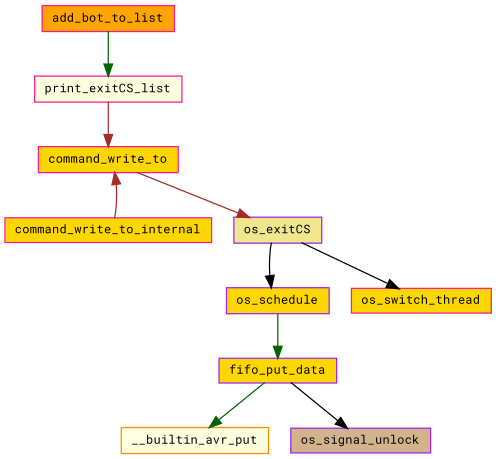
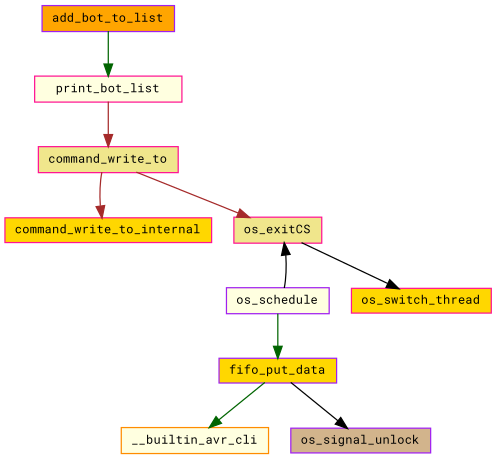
(108, 19) -> (108, 19)
(108, 89) -> (108, 89)
(108, 160) -> (108, 160)
(116, 201) -> (100, 189)
(278, 230) -> (278, 230)
(270, 259) -> (286, 272)
(278, 301) -> (278, 301)
(195, 441) -> (195, 441)
